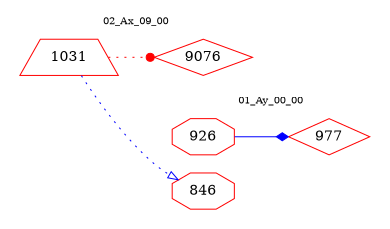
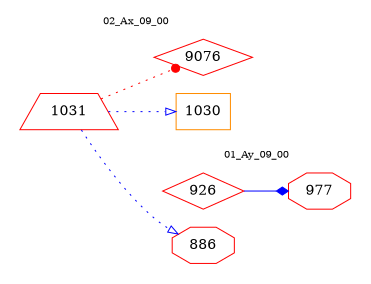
(271, 101) -> (257, 155)
none -> (203, 112)
(203, 137) -> (203, 191)
(329, 137) -> (320, 191)
(203, 191) -> (203, 245)
